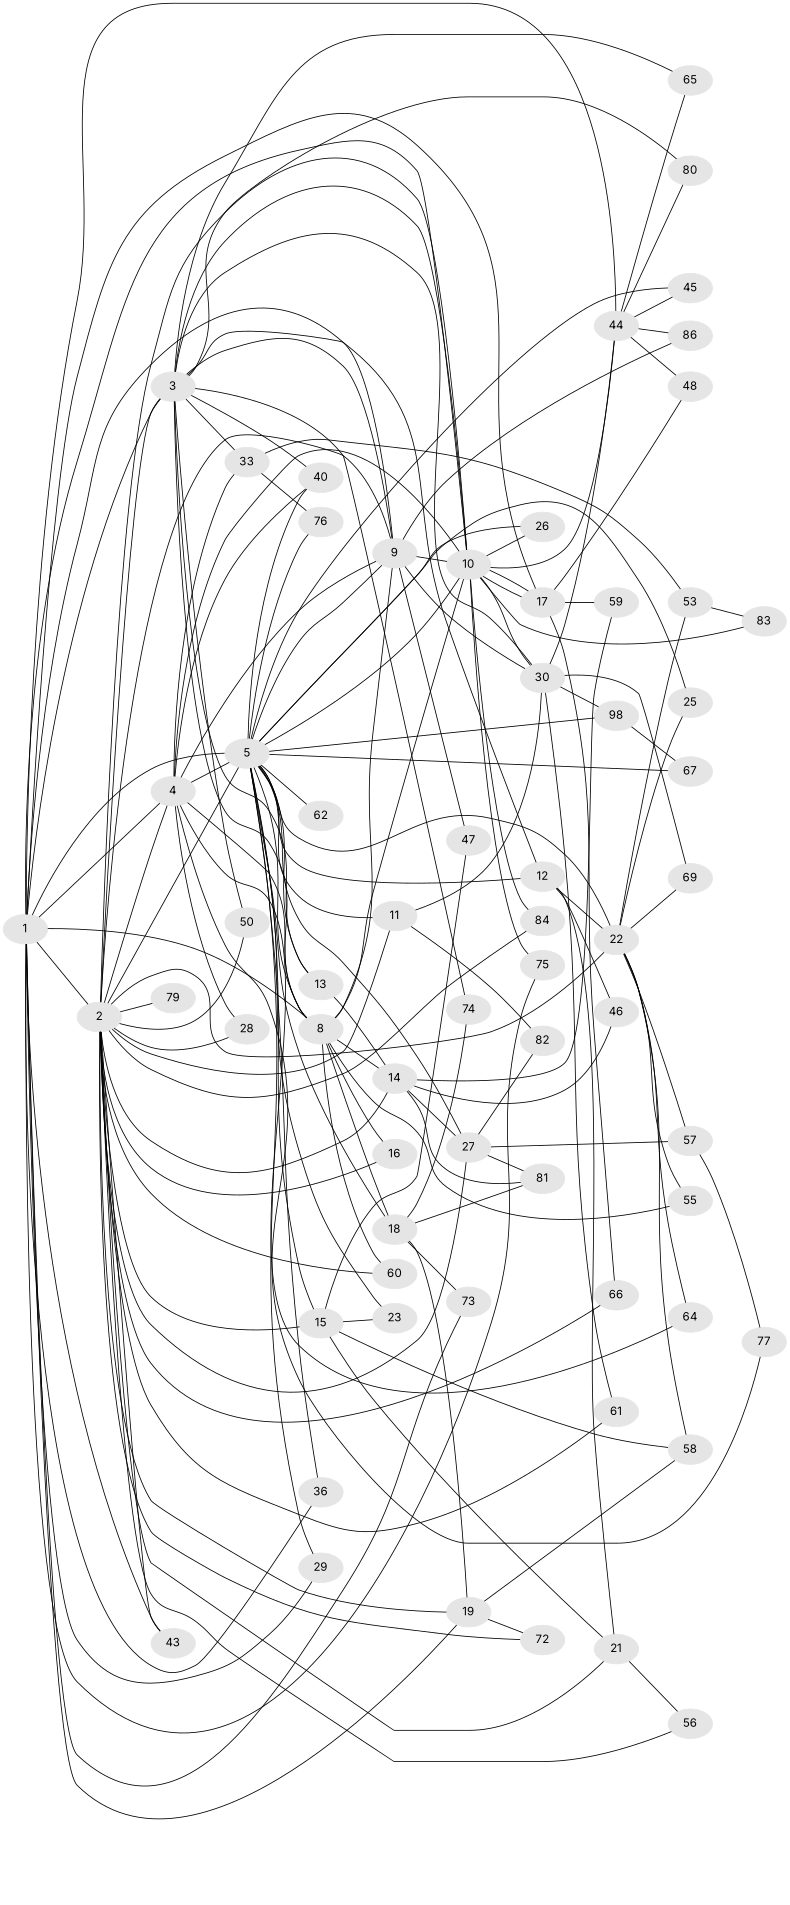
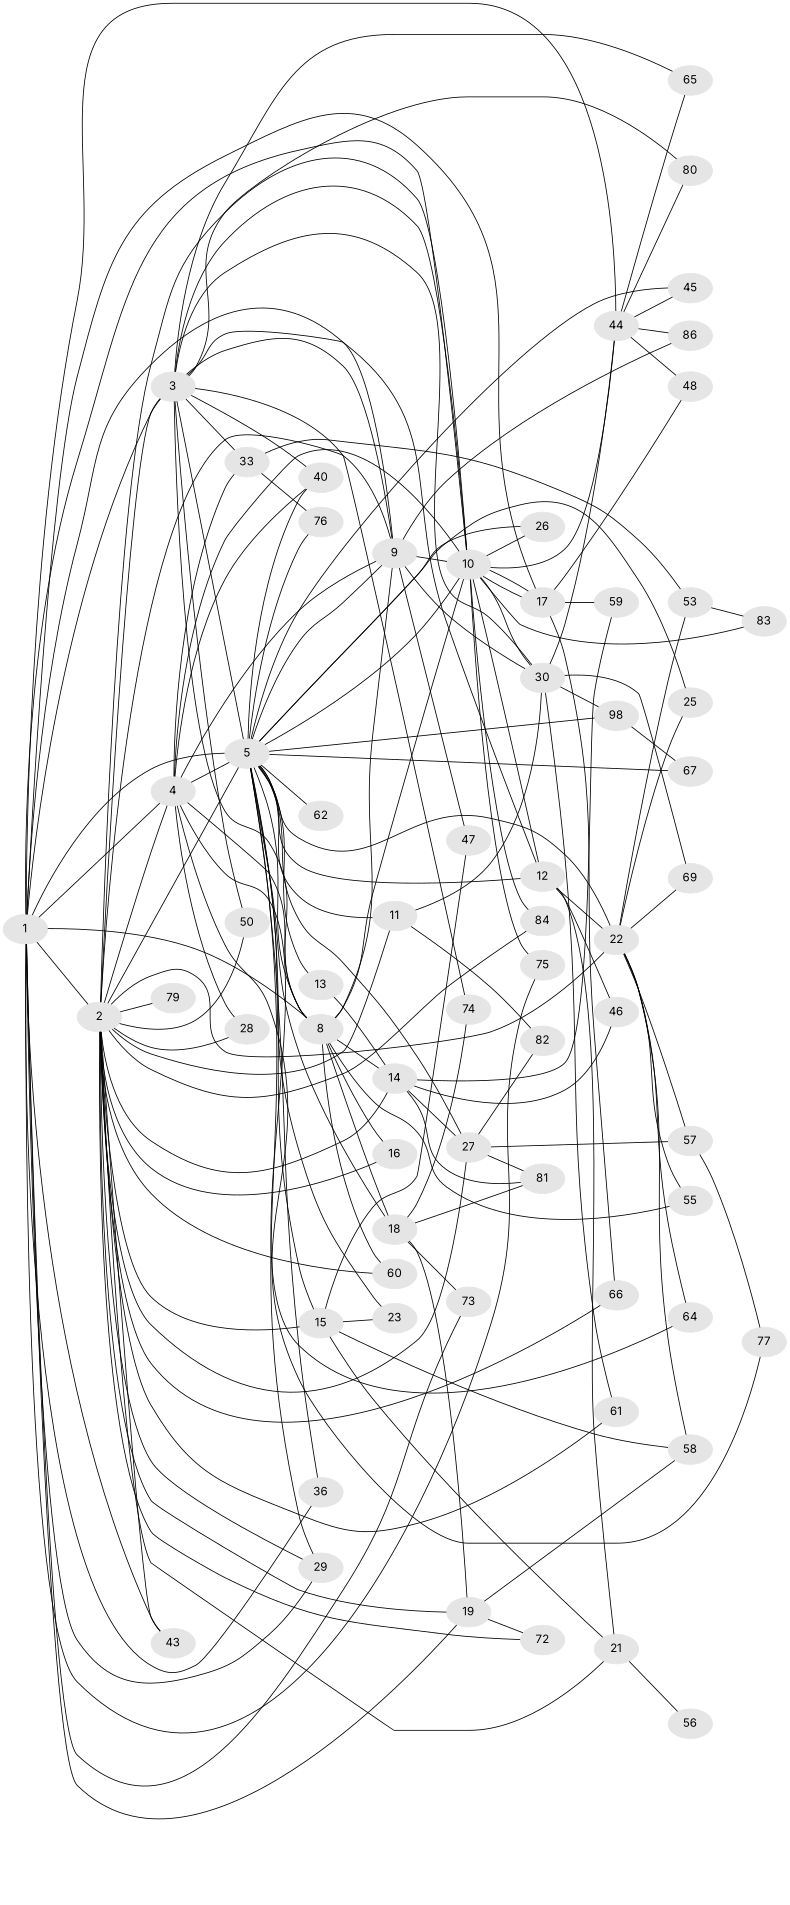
none -> (506, 721)
(219, 762) -> (208, 562)
(155, 1599) -> (138, 1430)
